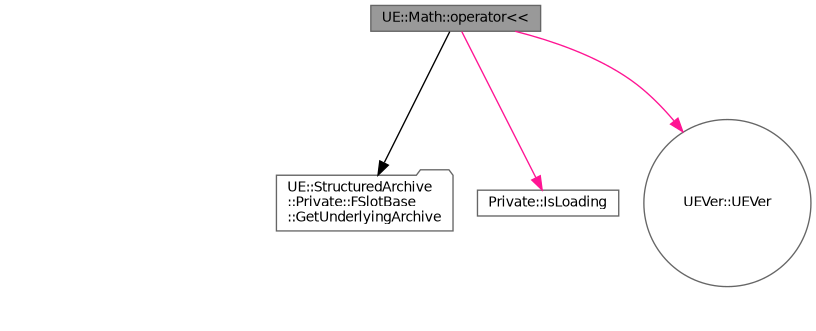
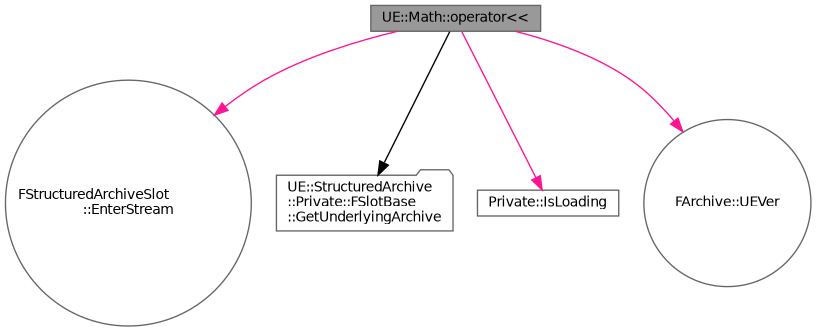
none -> (128, 203)
(727, 203) -> (727, 203)
